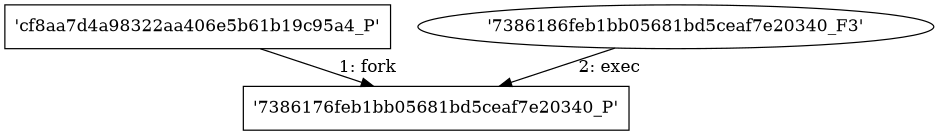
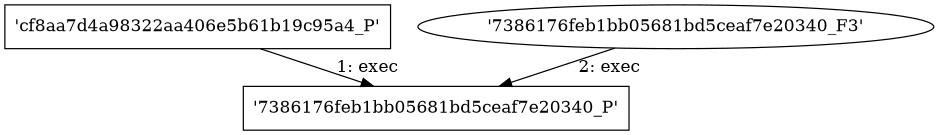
(676, 27) -> (676, 27)
(367, 68) -> (367, 68)
